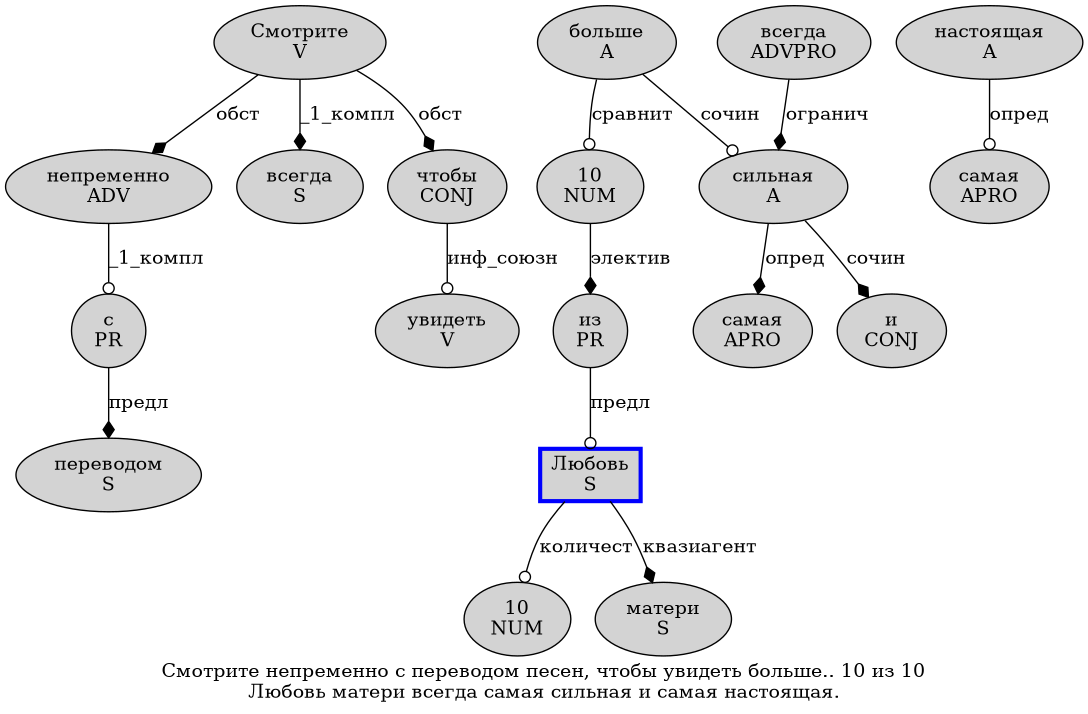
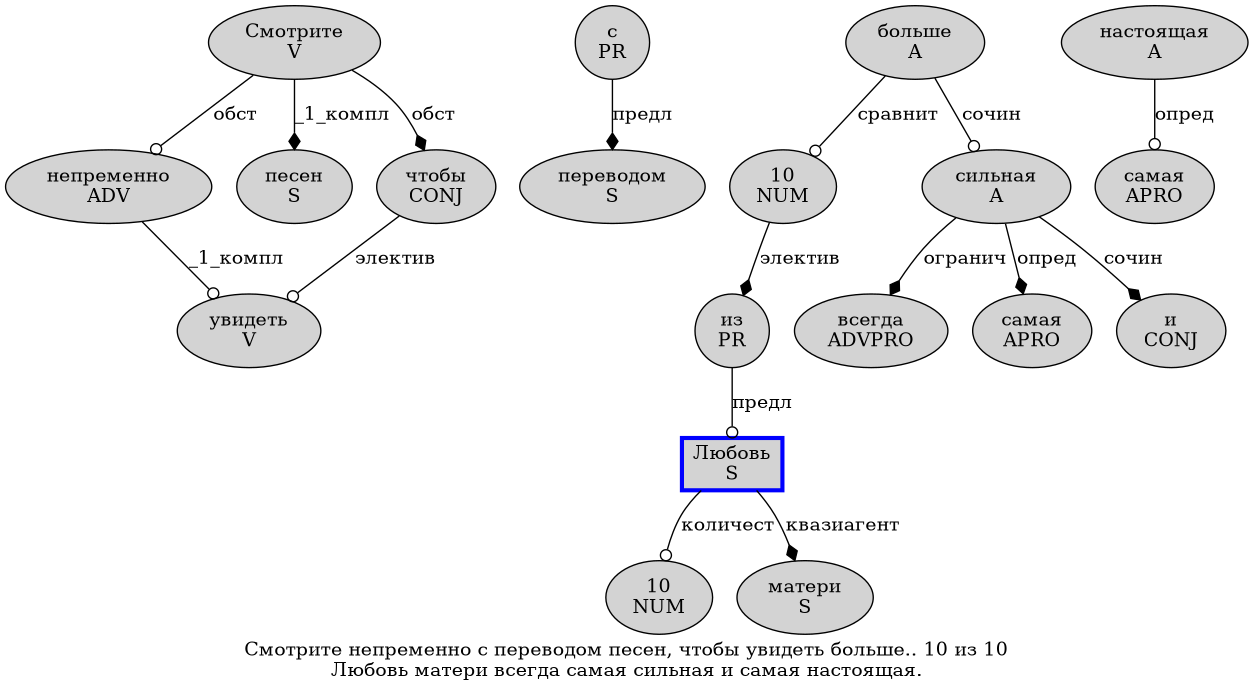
(785, 106) -> (925, 247)
(212, 109) -> (207, 111)
(300, 187) -> (294, 187)
(109, 253) -> (176, 256)
(503, 259) -> (396, 259)
